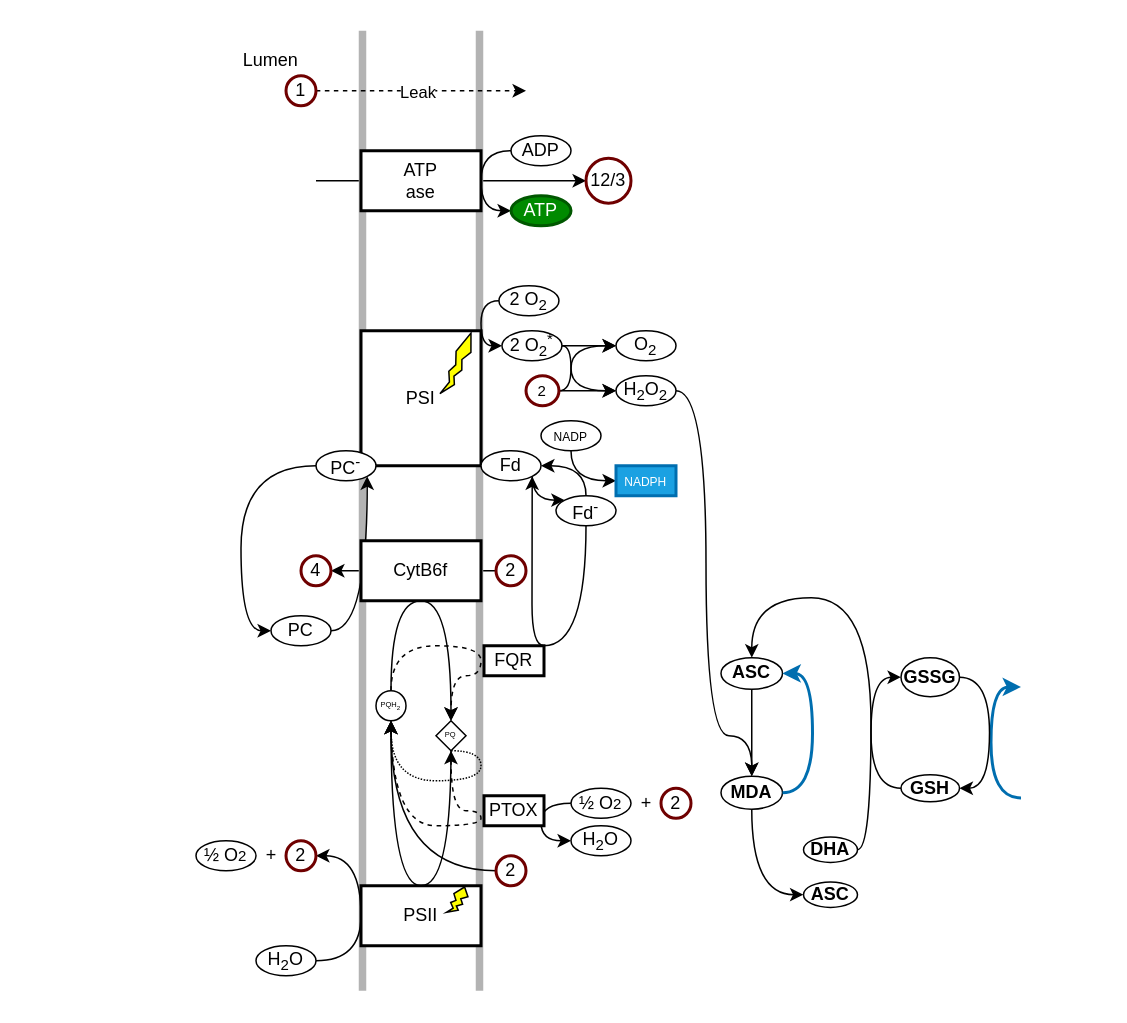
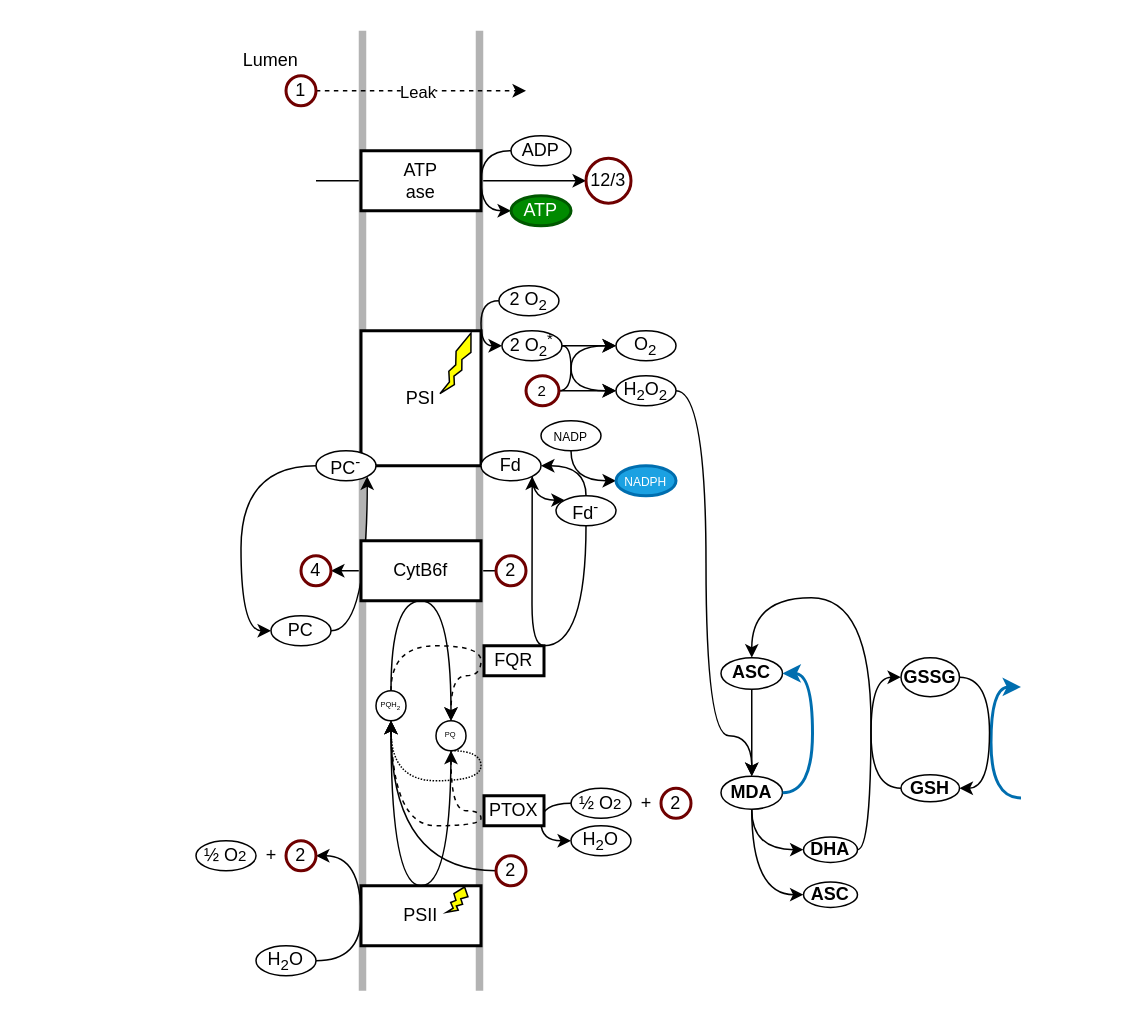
(646, 481) -> (646, 481)
(451, 736) -> (451, 736)
none -> (769, 845)
